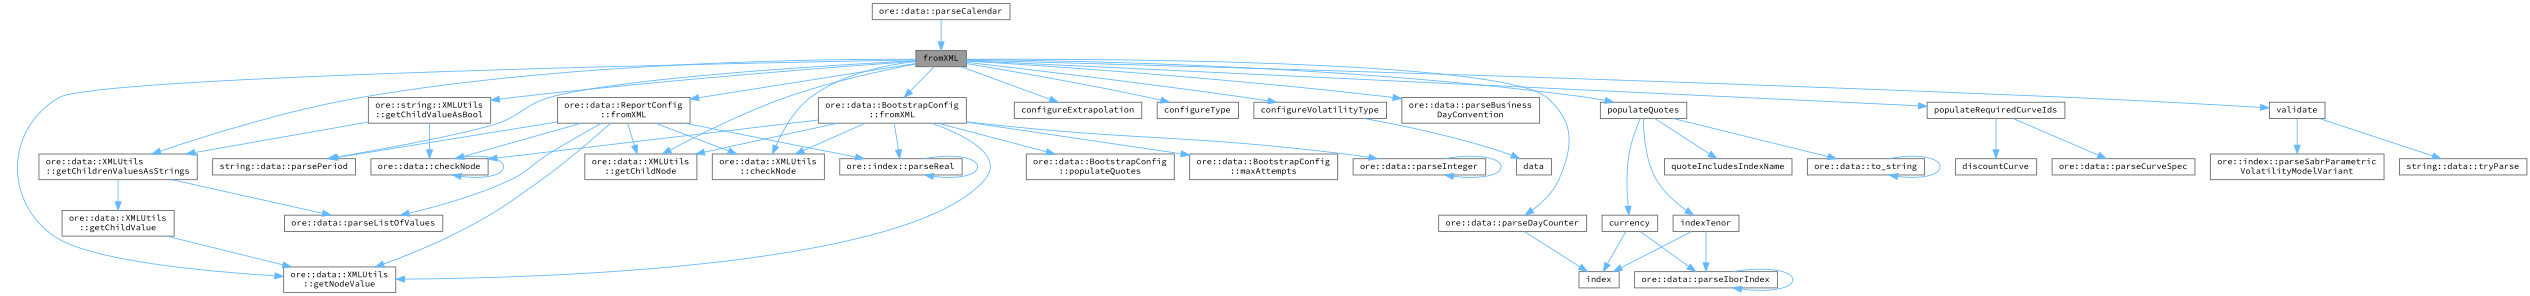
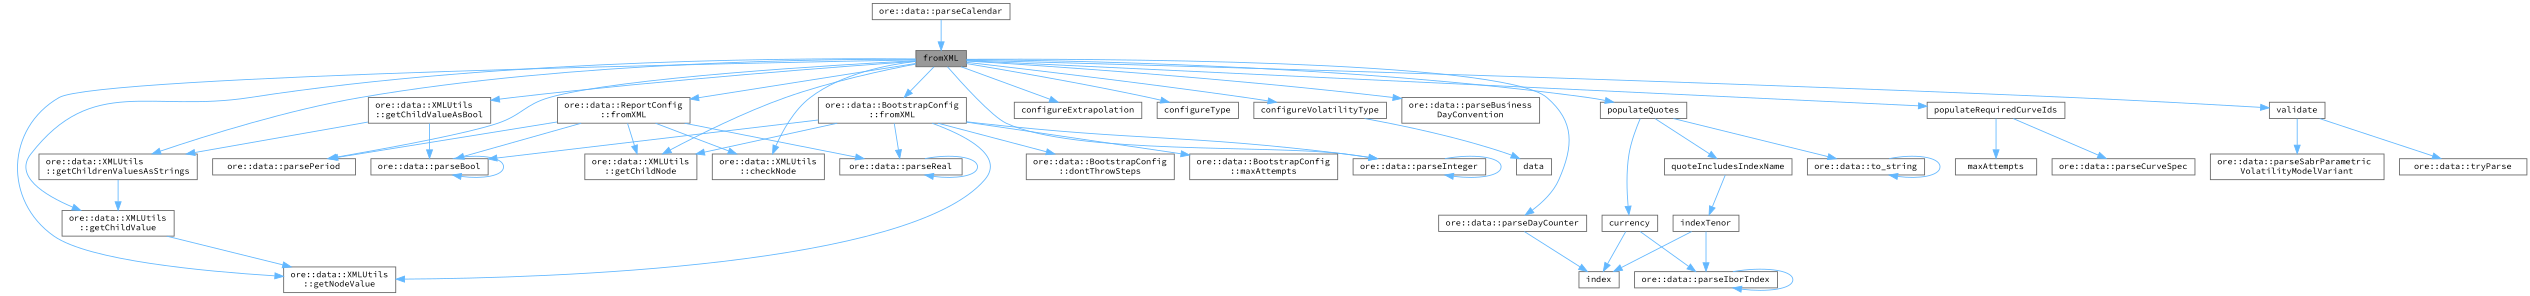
none -> (401, 79)
(430, 110) -> (430, 110)
(834, 137) -> none
none -> (1179, 147)
(284, 167) -> (284, 167)
(430, 167) -> (430, 167)
(901, 167) -> (901, 167)
(1100, 167) -> (1100, 167)
(1996, 167) -> (1996, 167)
(2297, 167) -> (2297, 167)
(2463, 167) -> (2463, 167)
(1652, 171) -> (1719, 191)
(505, 206) -> none
(364, 223) -> none
